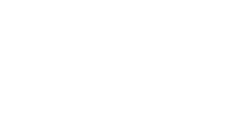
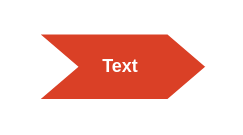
none -> (121, 67)
